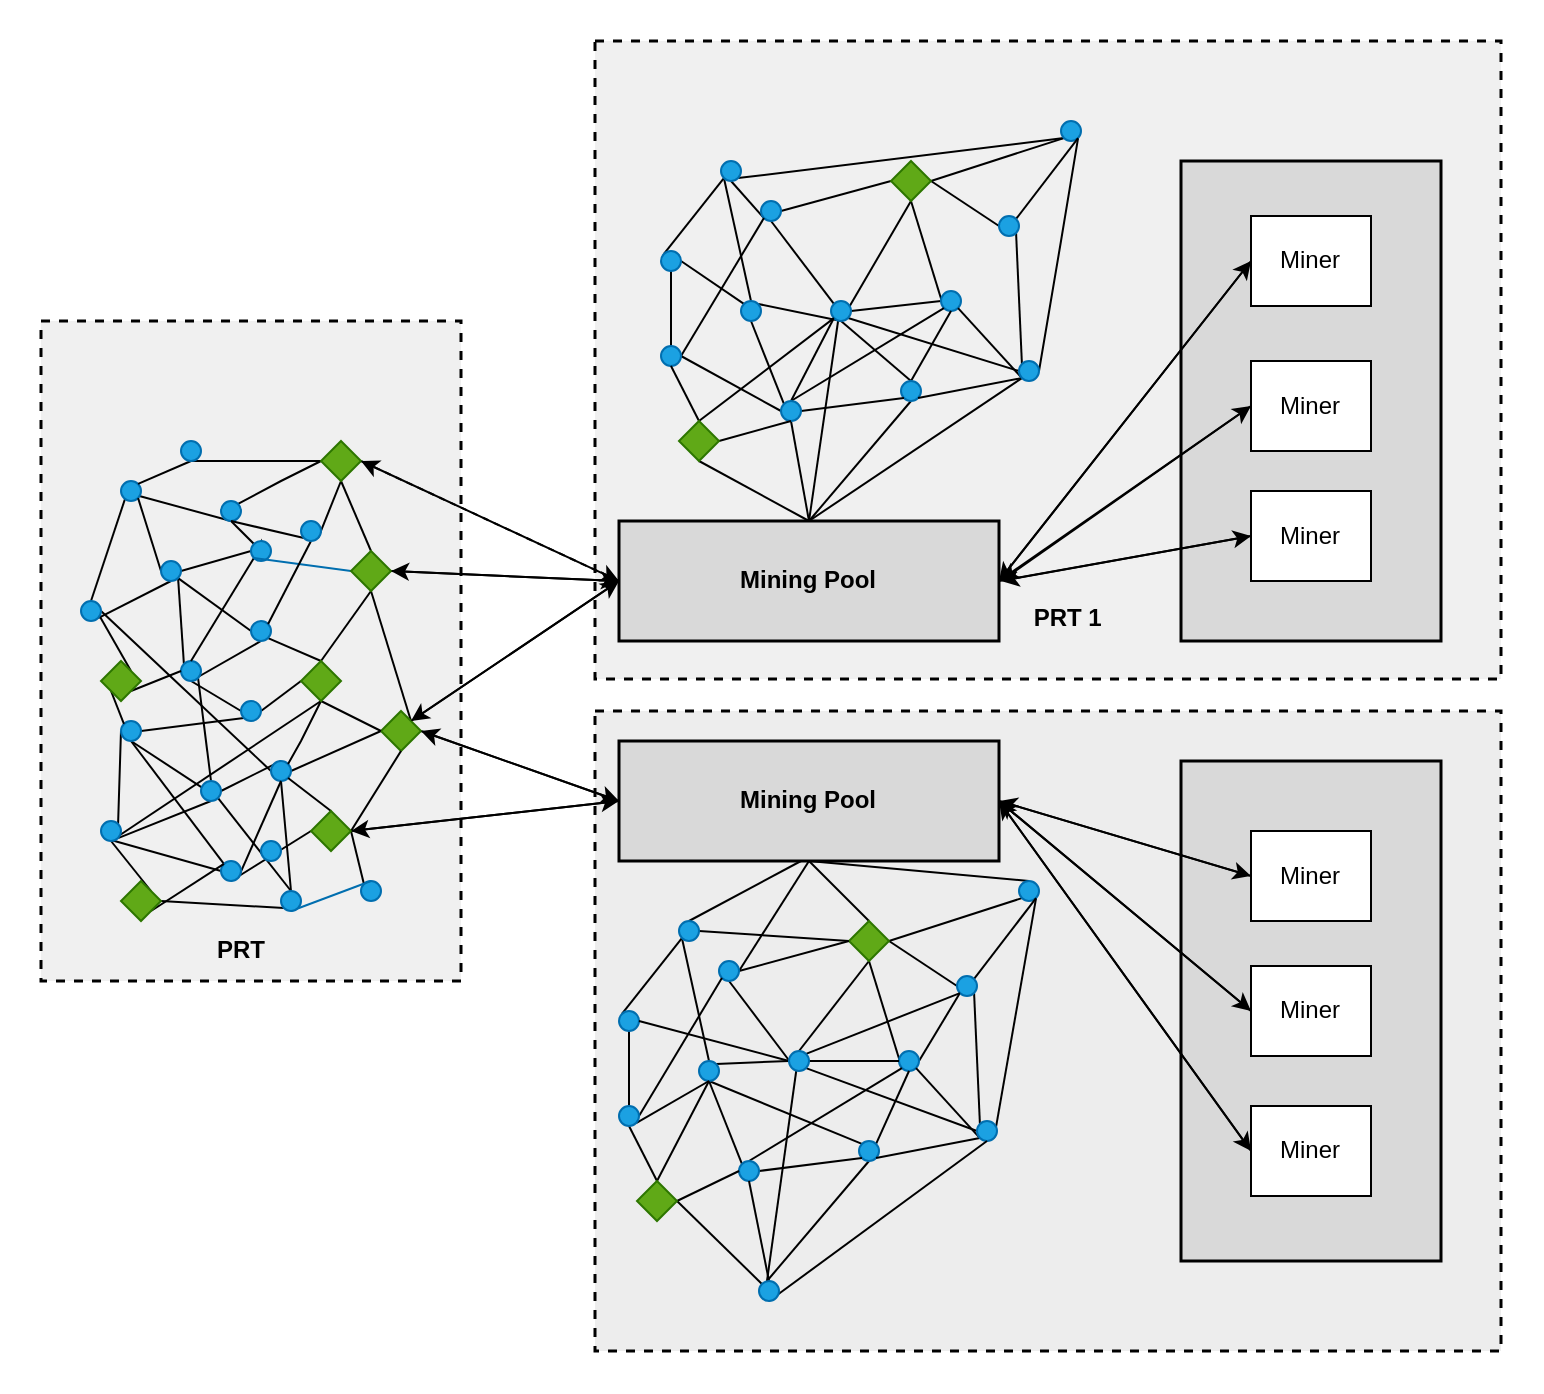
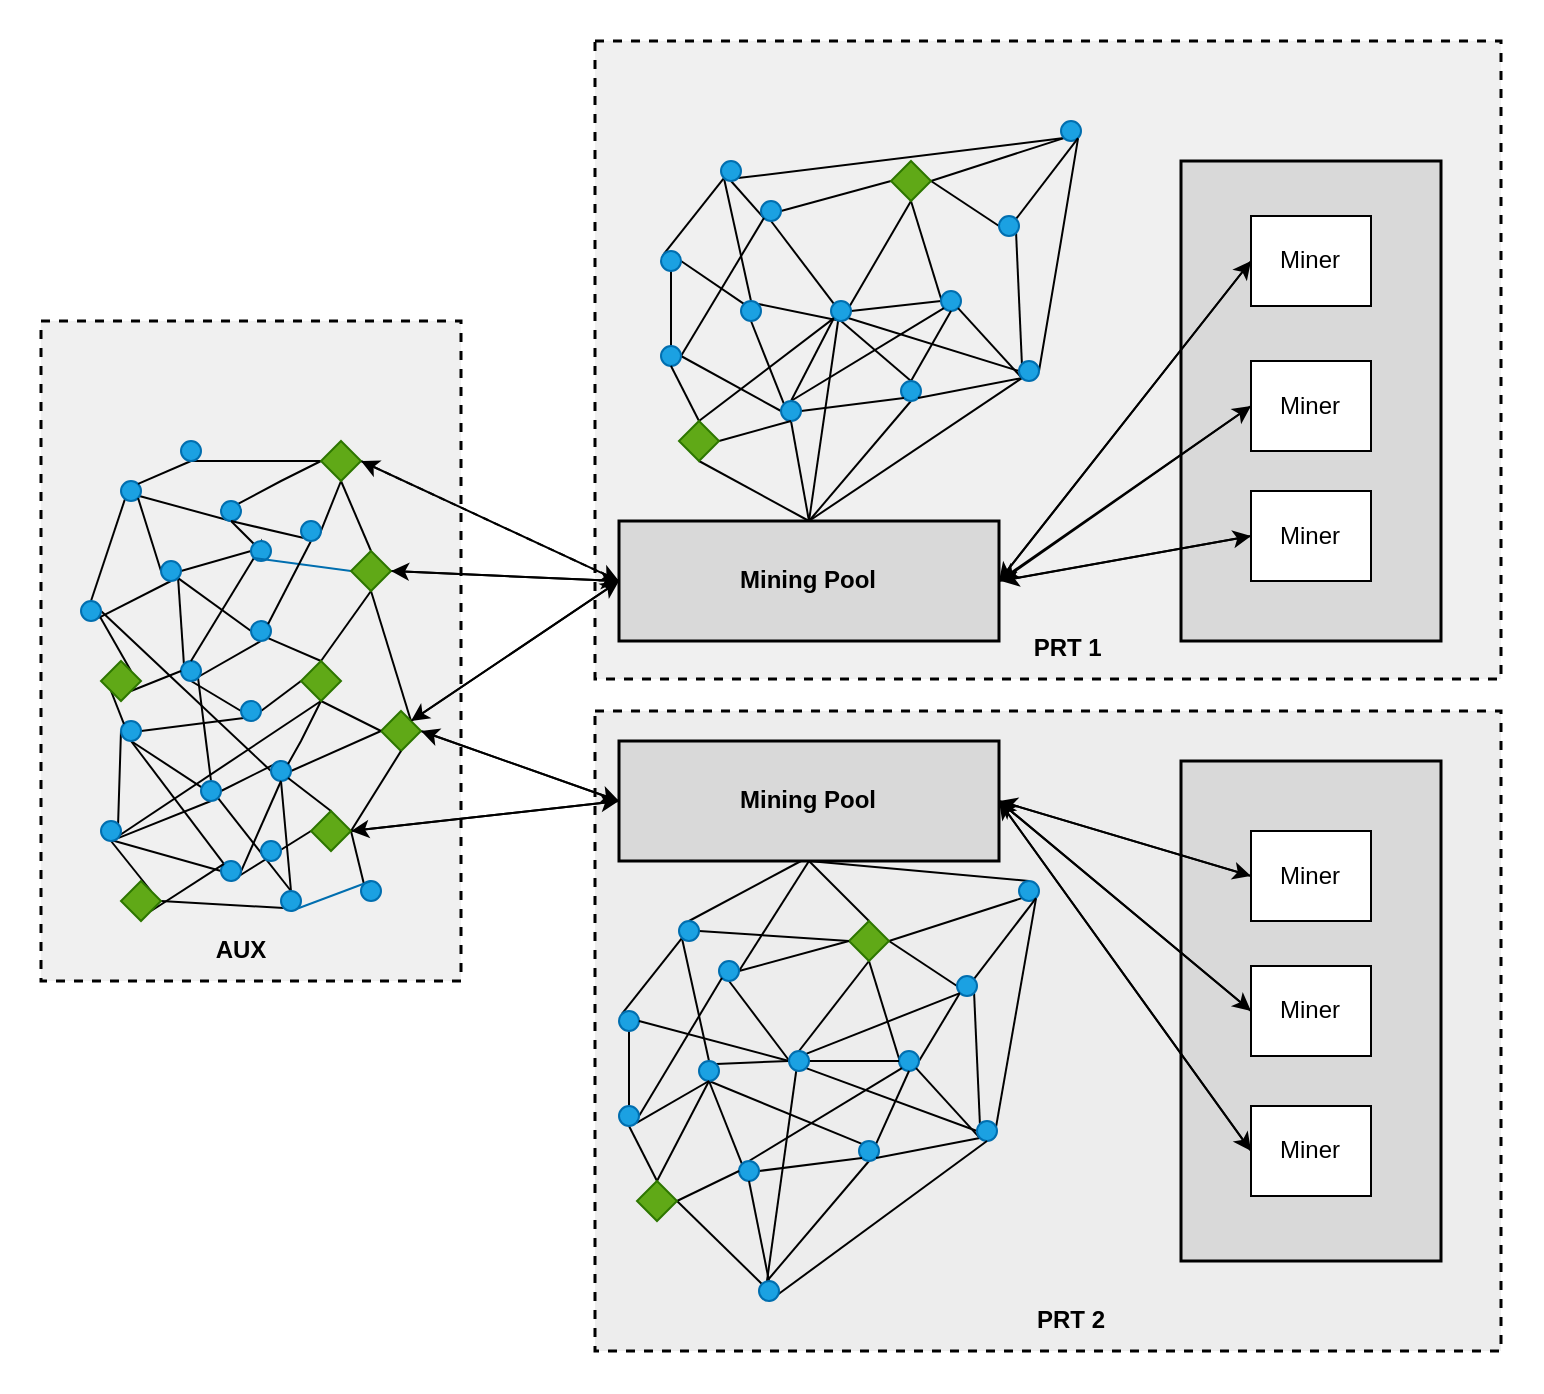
(1071, 619) -> (1071, 649)
(242, 951) -> (242, 951)
none -> (1071, 1321)
